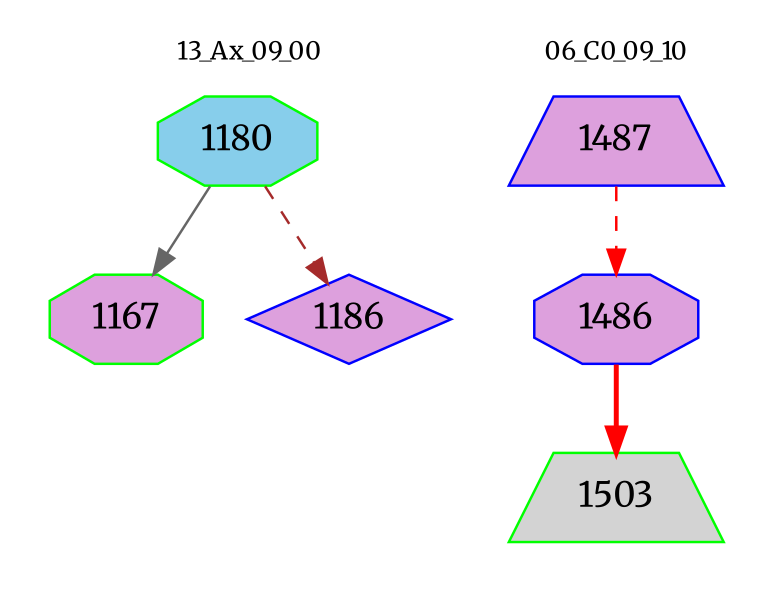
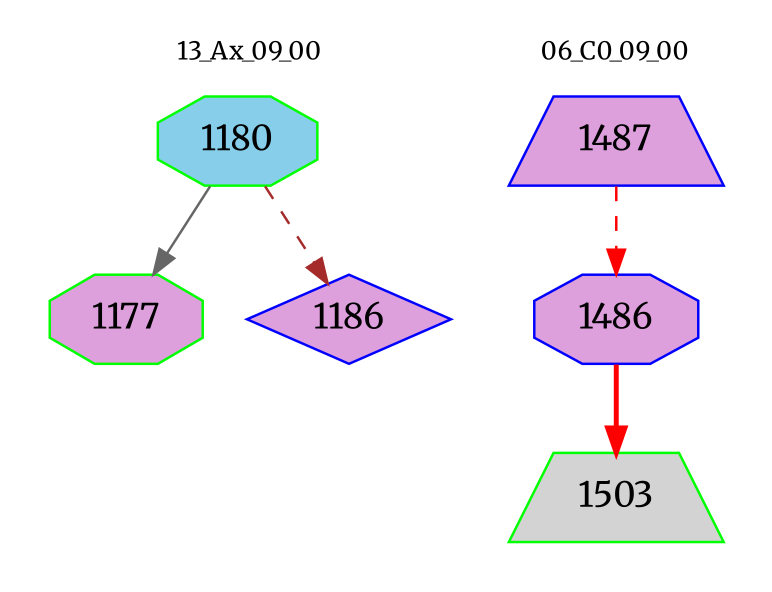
(616, 53) -> (616, 53)
(126, 319) -> (126, 319)
